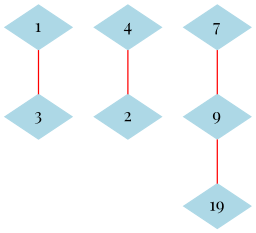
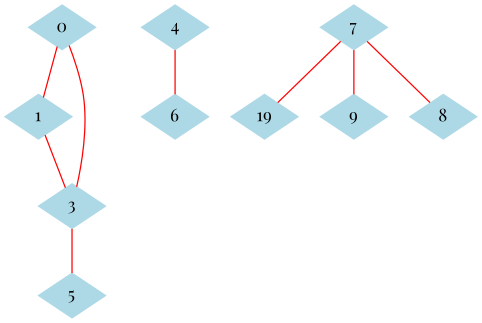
none -> (62, 27)
(128, 117) -> (175, 117)
none -> (443, 117)
(217, 162) -> (309, 72)
none -> (72, 296)
